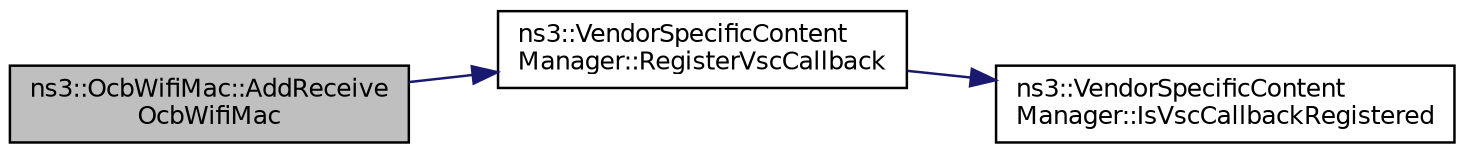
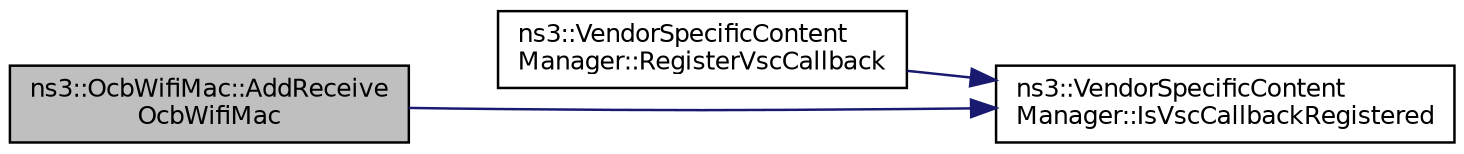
(441, 79) -> (690, 110)
